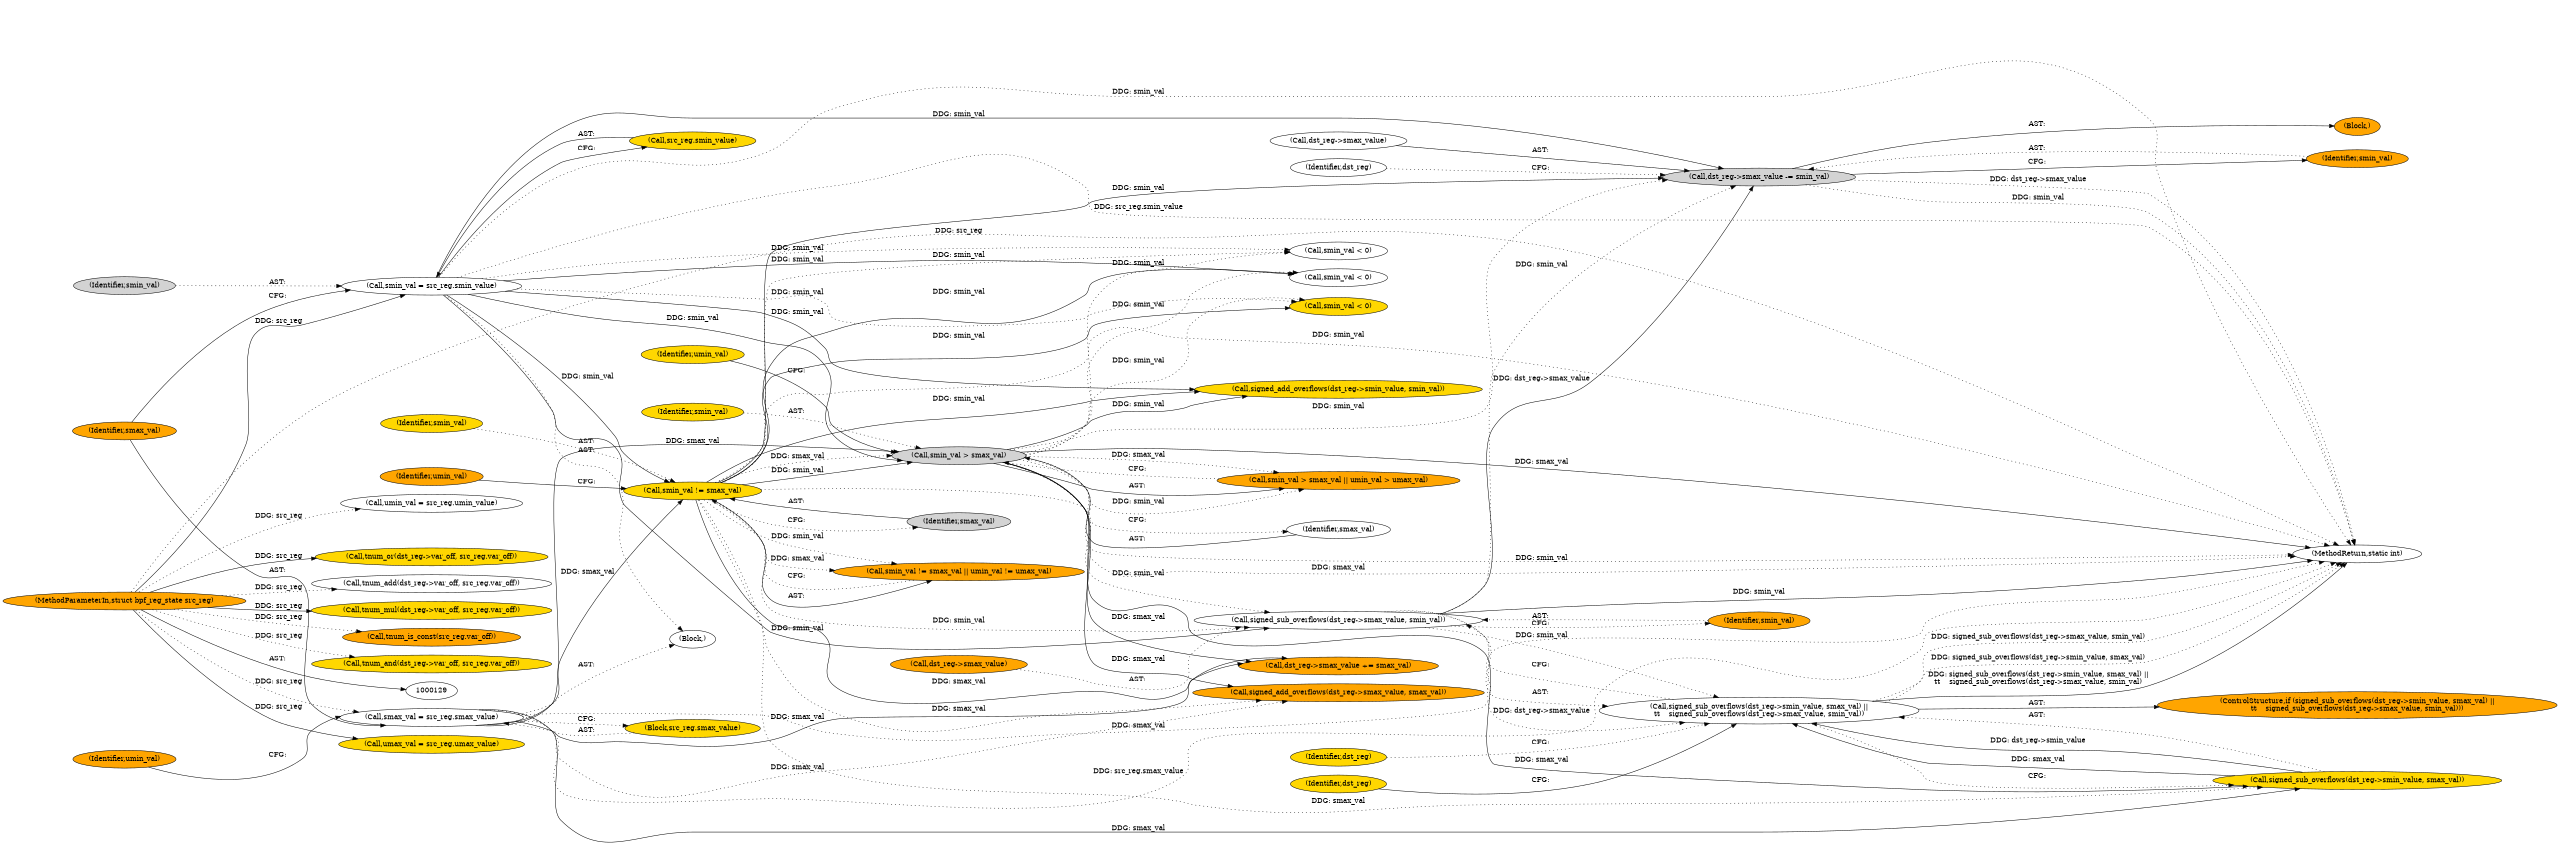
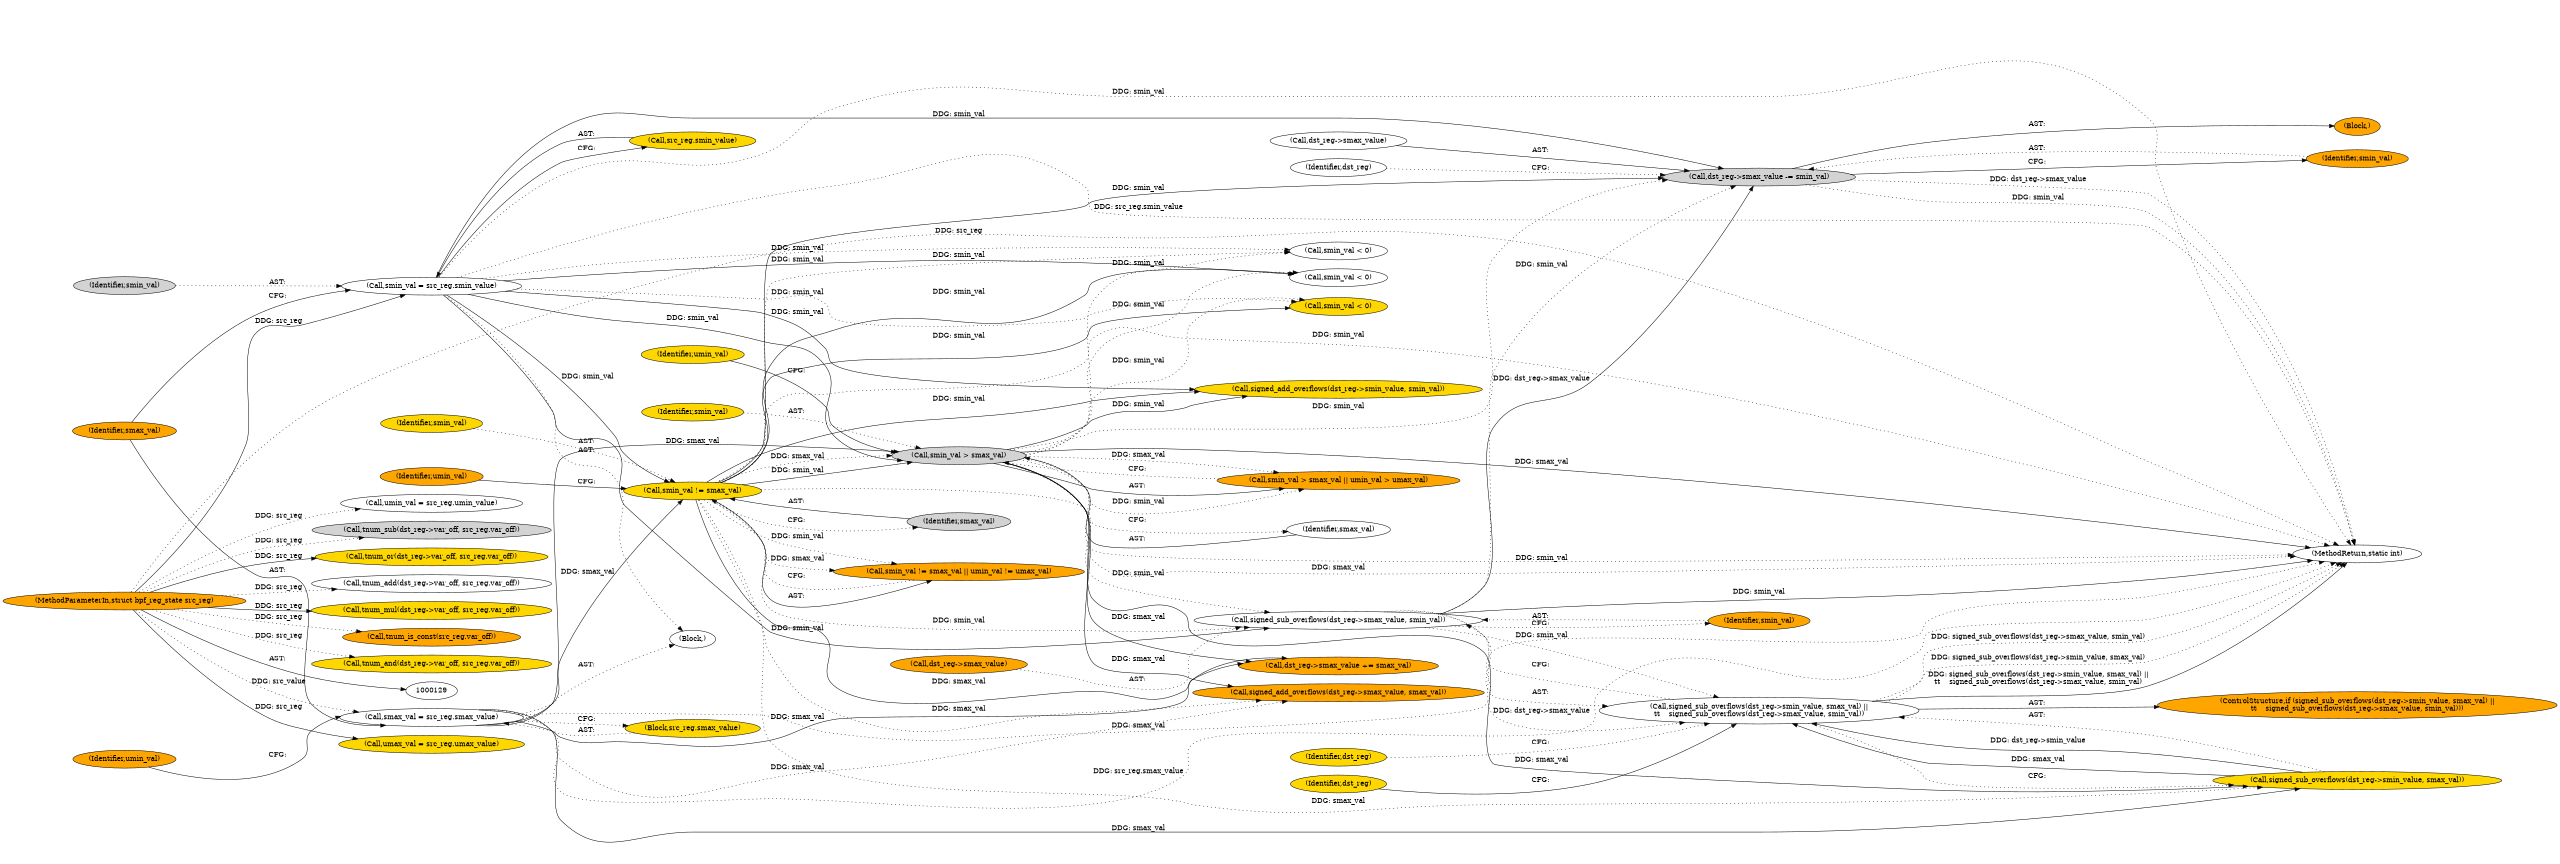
none -> (432, 530)
(279, 682) -> (279, 682)
